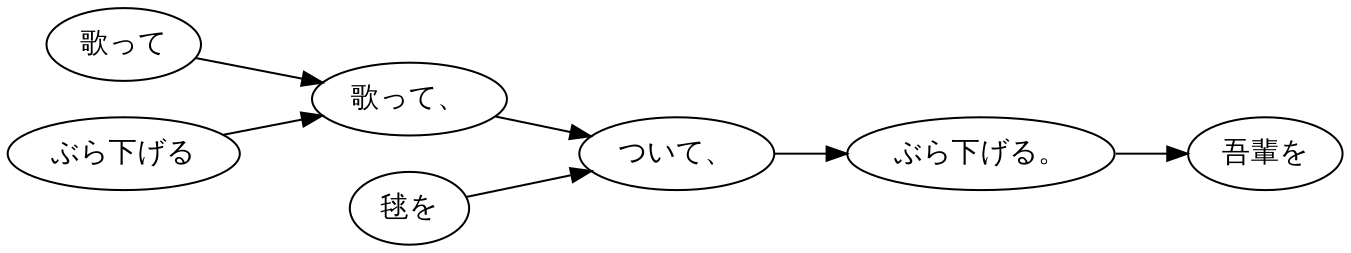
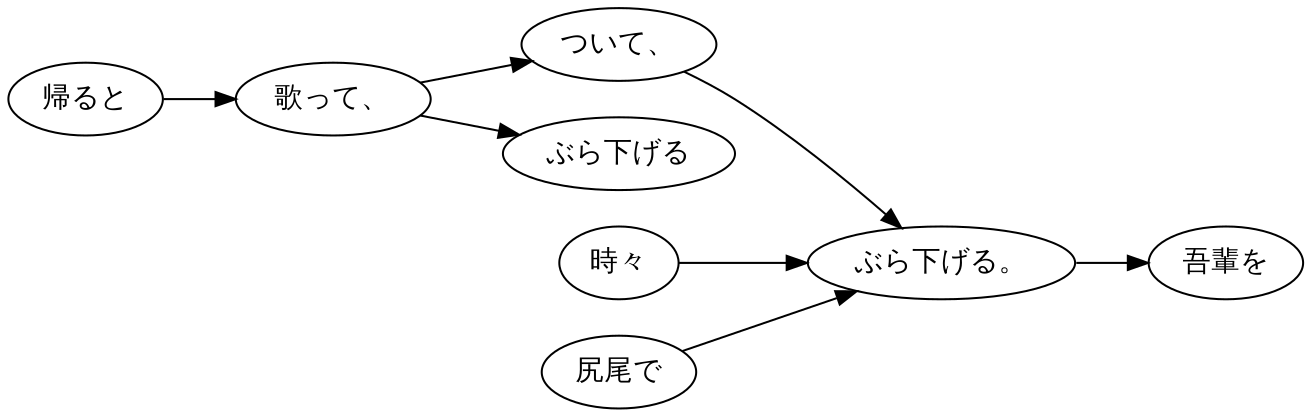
(124, 44) -> (86, 99)
(263, 127) -> (460, 123)
(409, 208) -> none
none -> (619, 263)
none -> (619, 372)
